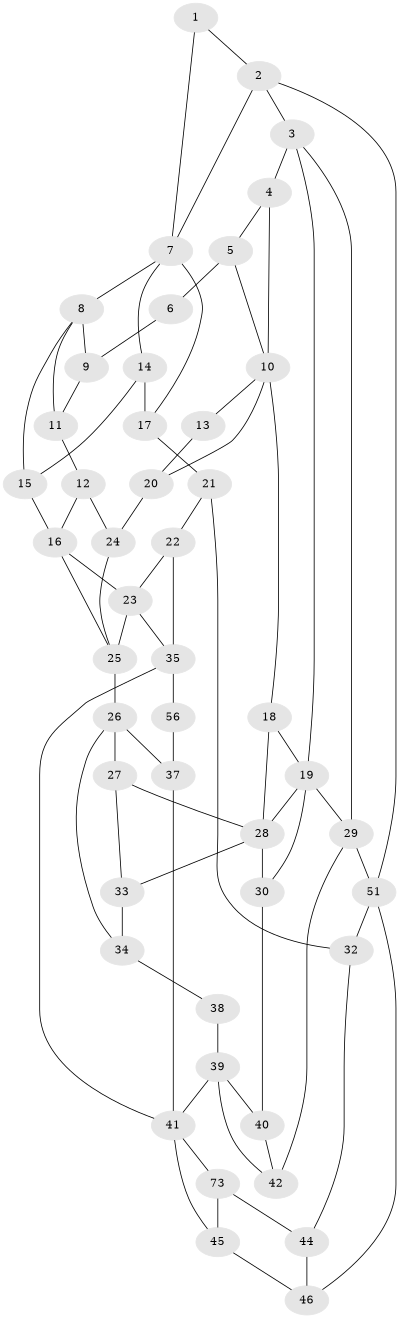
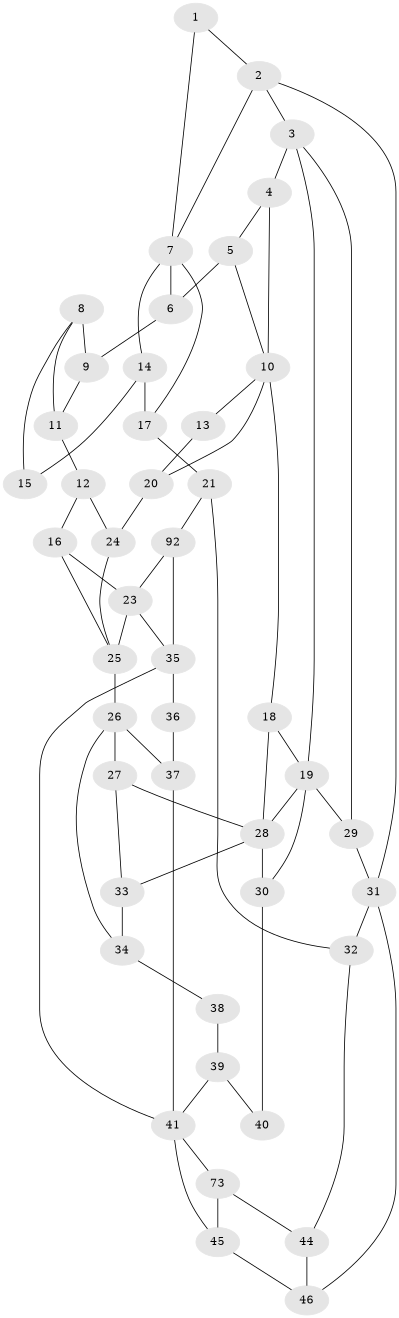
(126, 280) -> (171, 280)
(40, 513) -> none
(173, 543) -> (173, 543)
(173, 717) -> (173, 717)
(374, 892) -> (374, 892)
(276, 1184) -> none
